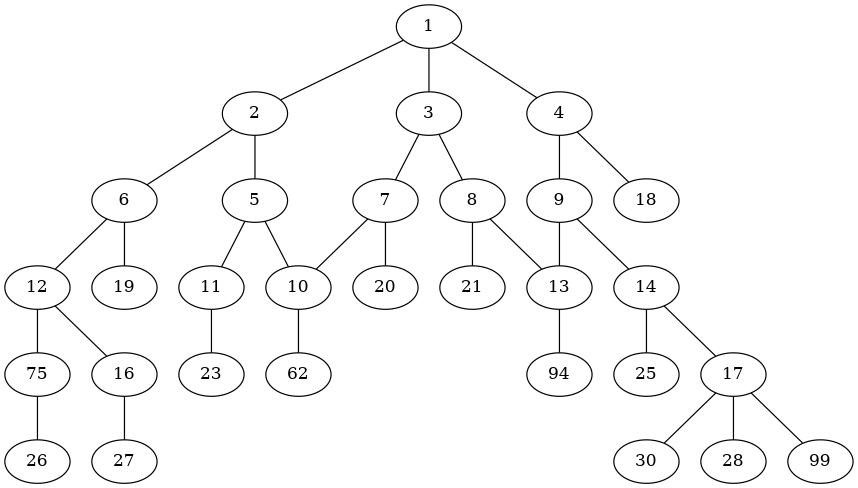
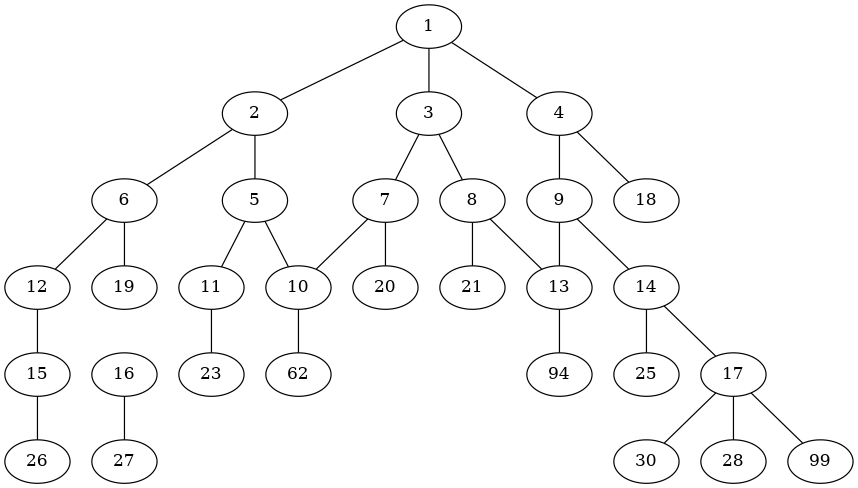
(81, 331) -> none
(37, 375) -> (37, 375)
